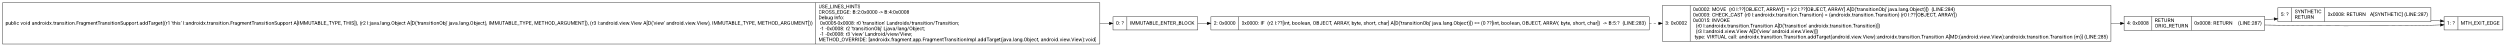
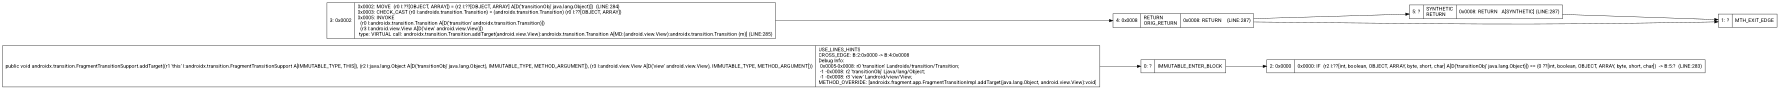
(1713, 20) -> (378, 18)
(1654, 23) -> none
